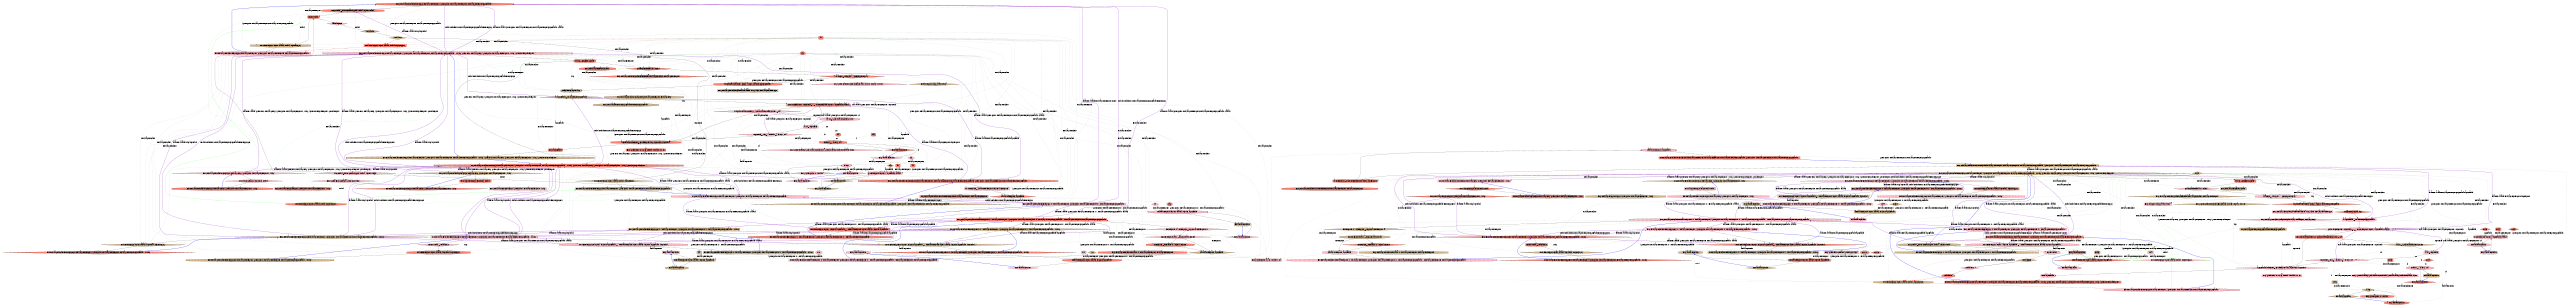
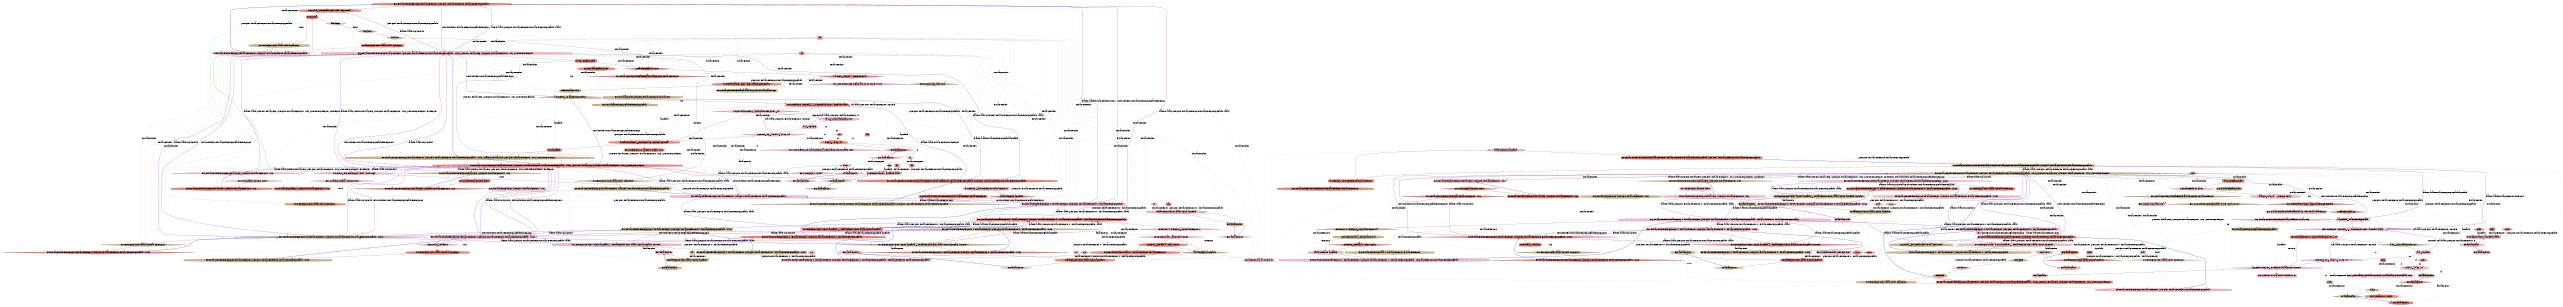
(838, 135) -> (840, 135)
(1896, 204) -> (1891, 204)
